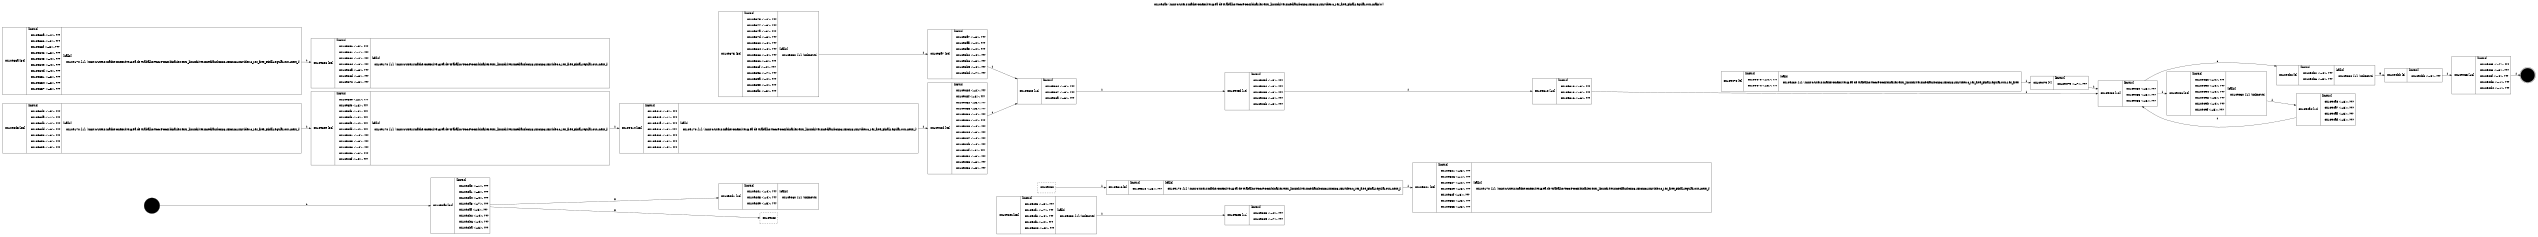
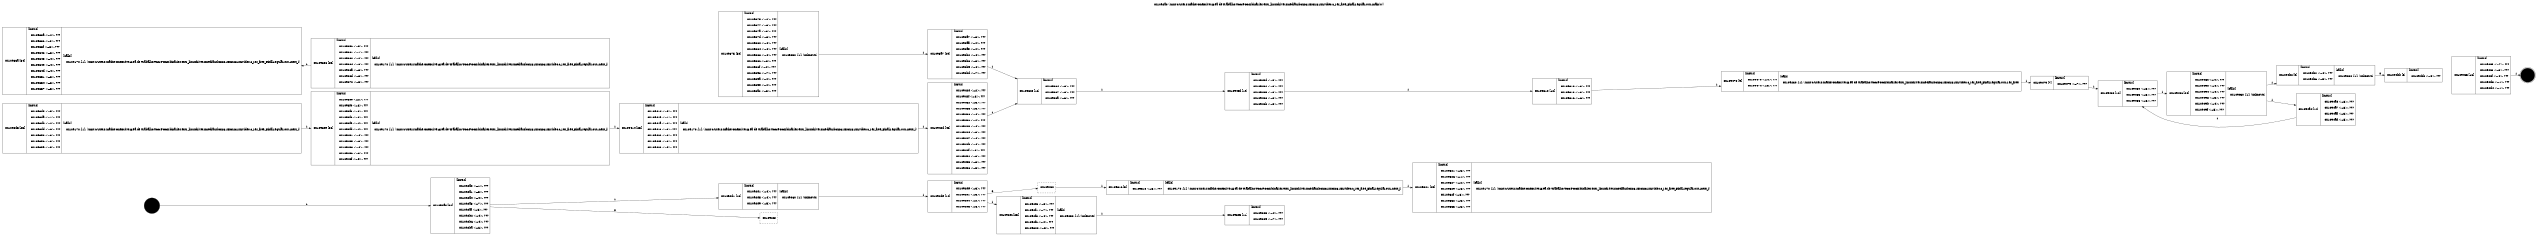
(305, 62) -> (307, 66)
(2208, 63) -> (2271, 84)
(2446, 75) -> none
(1844, 93) -> (1655, 88)
none -> (957, 196)
(614, 200) -> (614, 200)
